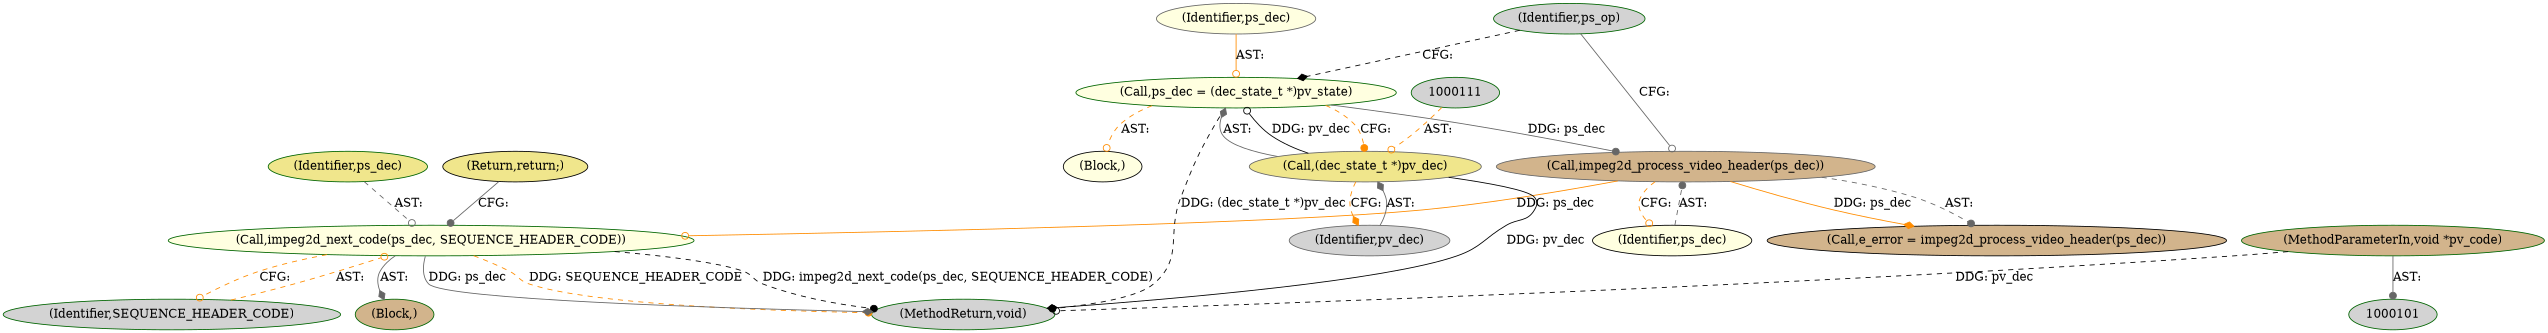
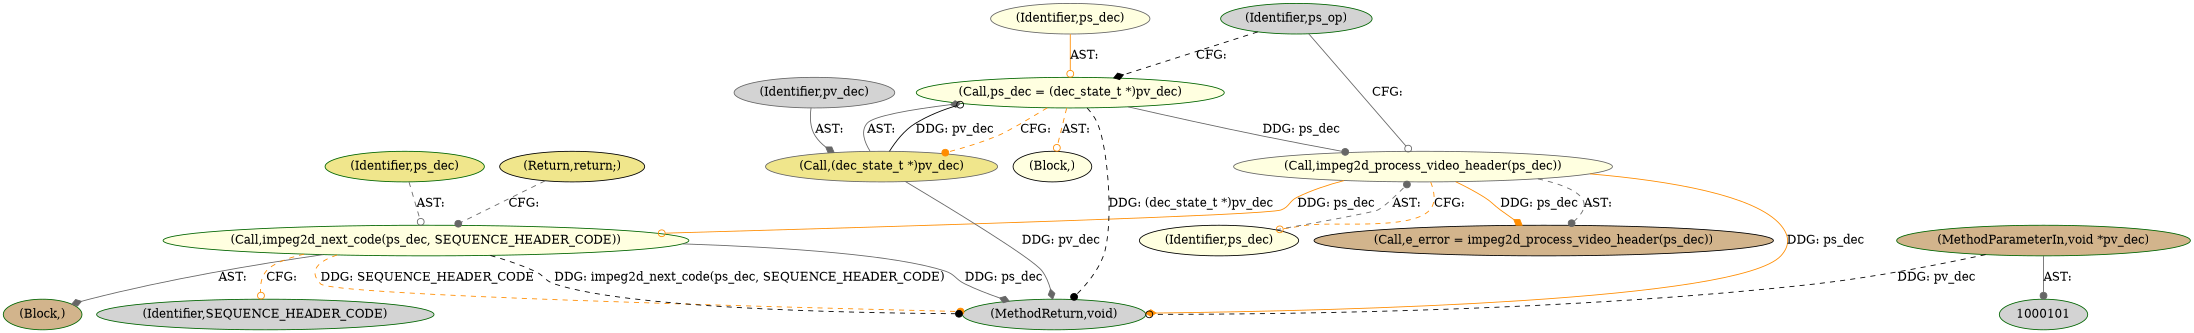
(1236, 93) -> (1070, 93)
(1455, 93) -> none
(1686, 167) -> (1423, 167)
(1350, 199) -> none
(476, 201) -> (503, 201)
(2393, 241) -> (2043, 241)
(1355, 277) -> (984, 230)
(306, 281) -> none
none -> (1588, 295)
